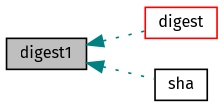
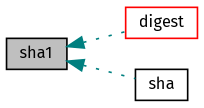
(47, 54) -> (37, 54)
